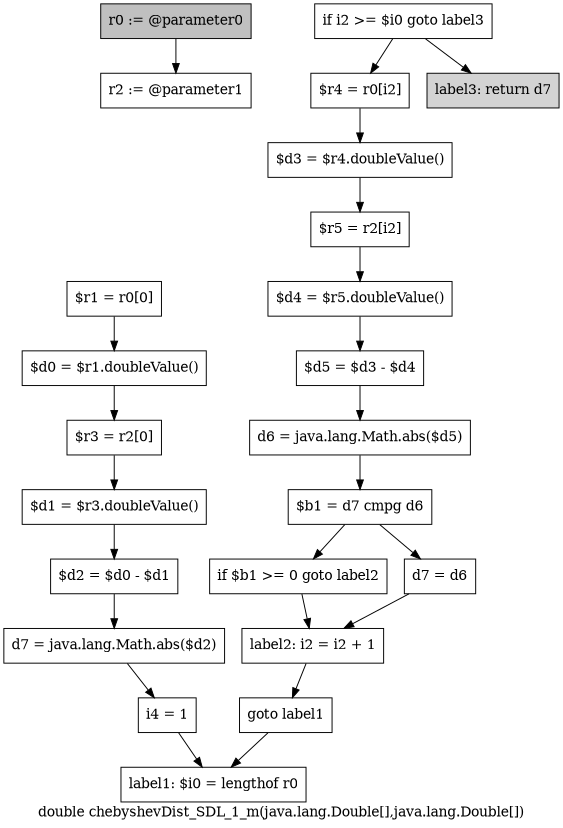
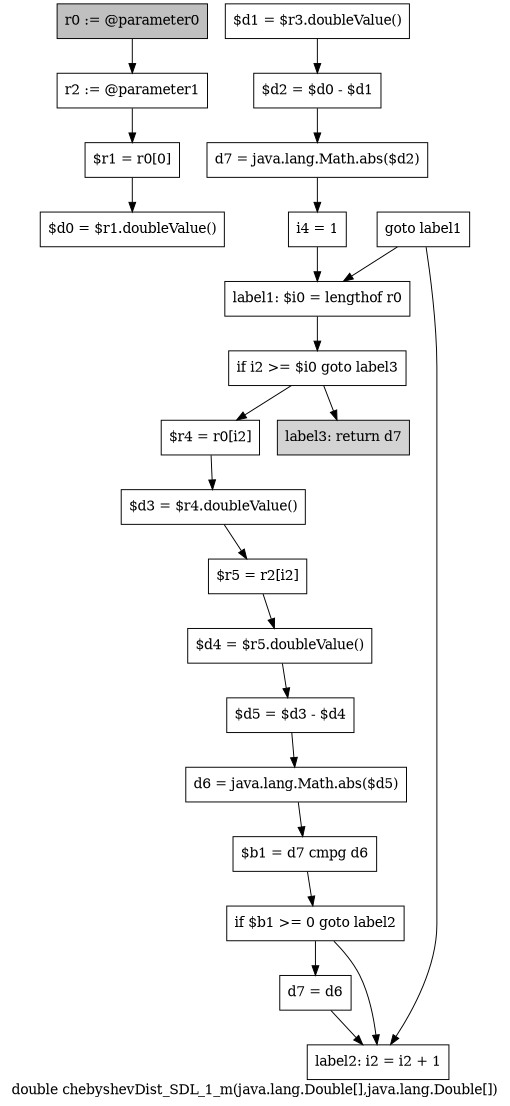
none -> (132, 121)
none -> (317, 329)
(114, 438) -> none
(396, 539) -> (315, 953)
(301, 676) -> (437, 646)
